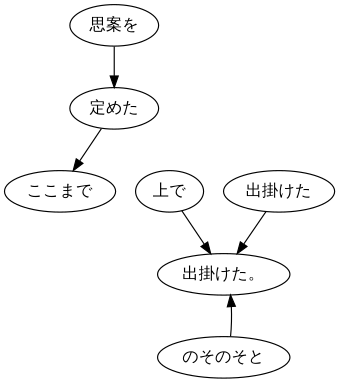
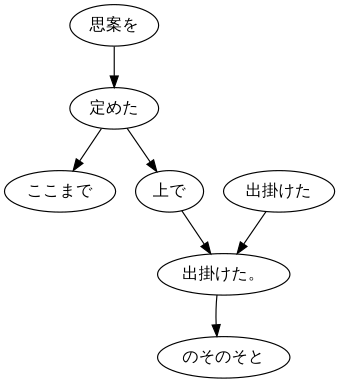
none -> (139, 145)
(231, 321) -> (216, 310)
